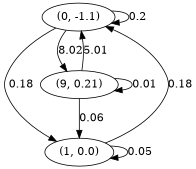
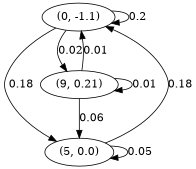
(71, 51) -> (71, 51)
(96, 51) -> (96, 51)
(79, 152) -> (79, 152)
